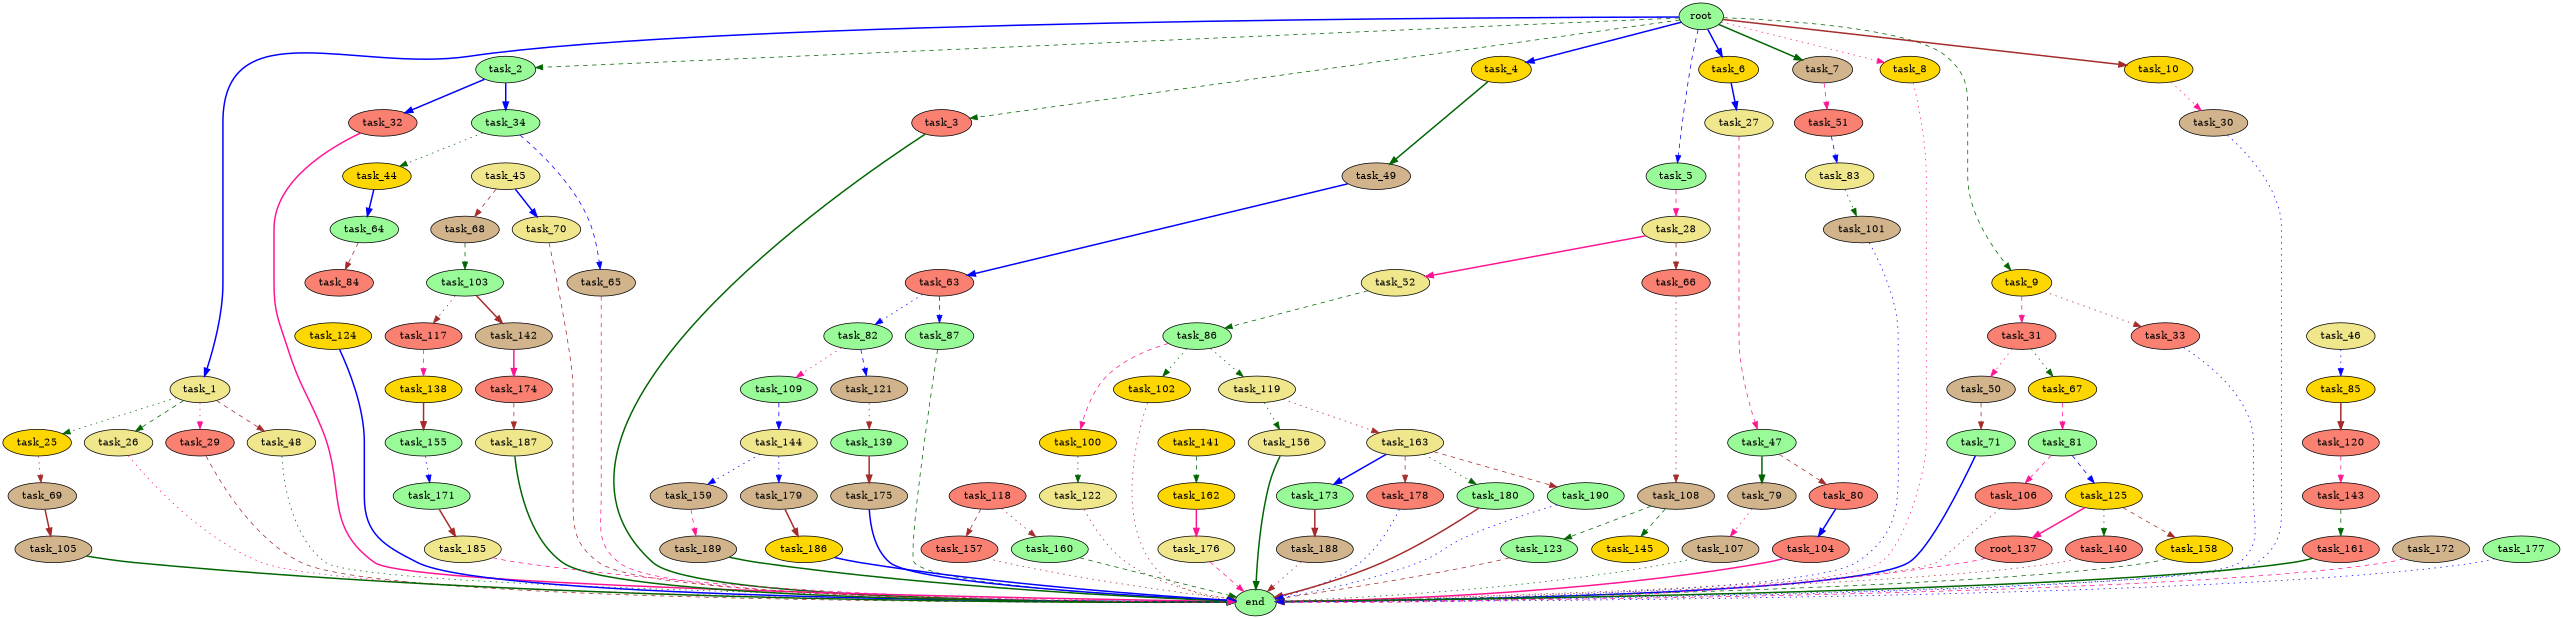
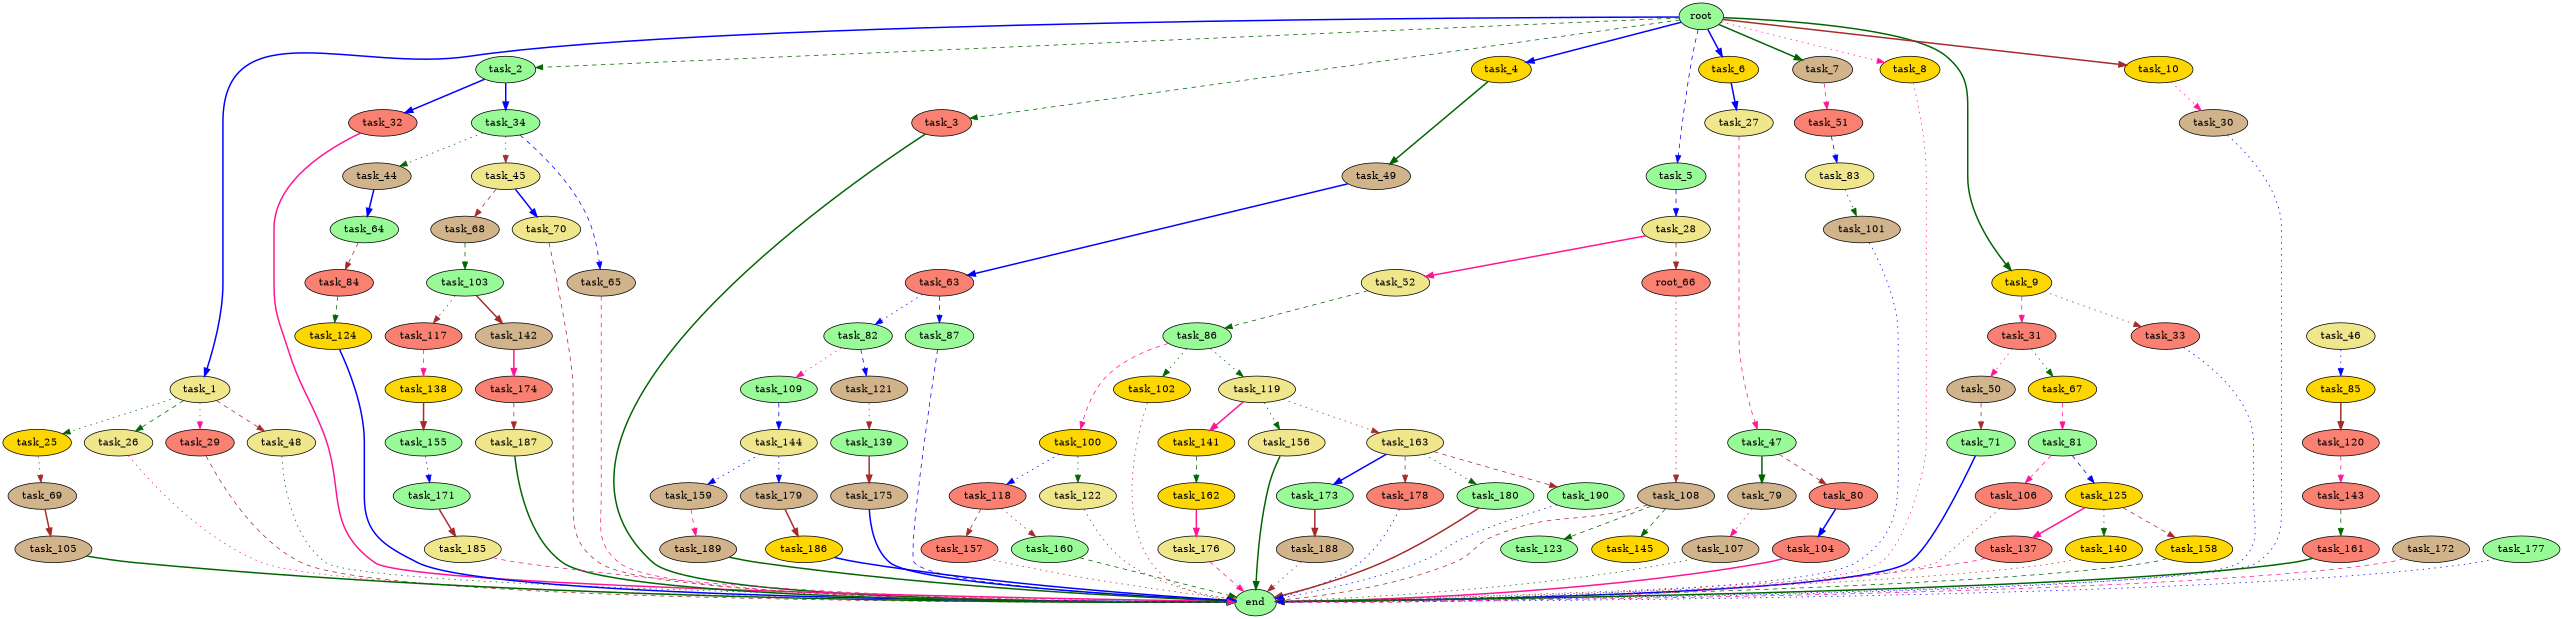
(1945, 55) -> (1945, 55)
none -> (506, 146)
(377, 176) -> (377, 176)
(1676, 199) -> (1676, 199)
(1676, 283) -> (1676, 283)
none -> (337, 306)
none -> (1230, 414)
none -> (1036, 467)
(2014, 549) -> (2014, 549)
(2104, 549) -> (2104, 549)
(914, 561) -> (914, 561)
(1397, 580) -> (1467, 555)
